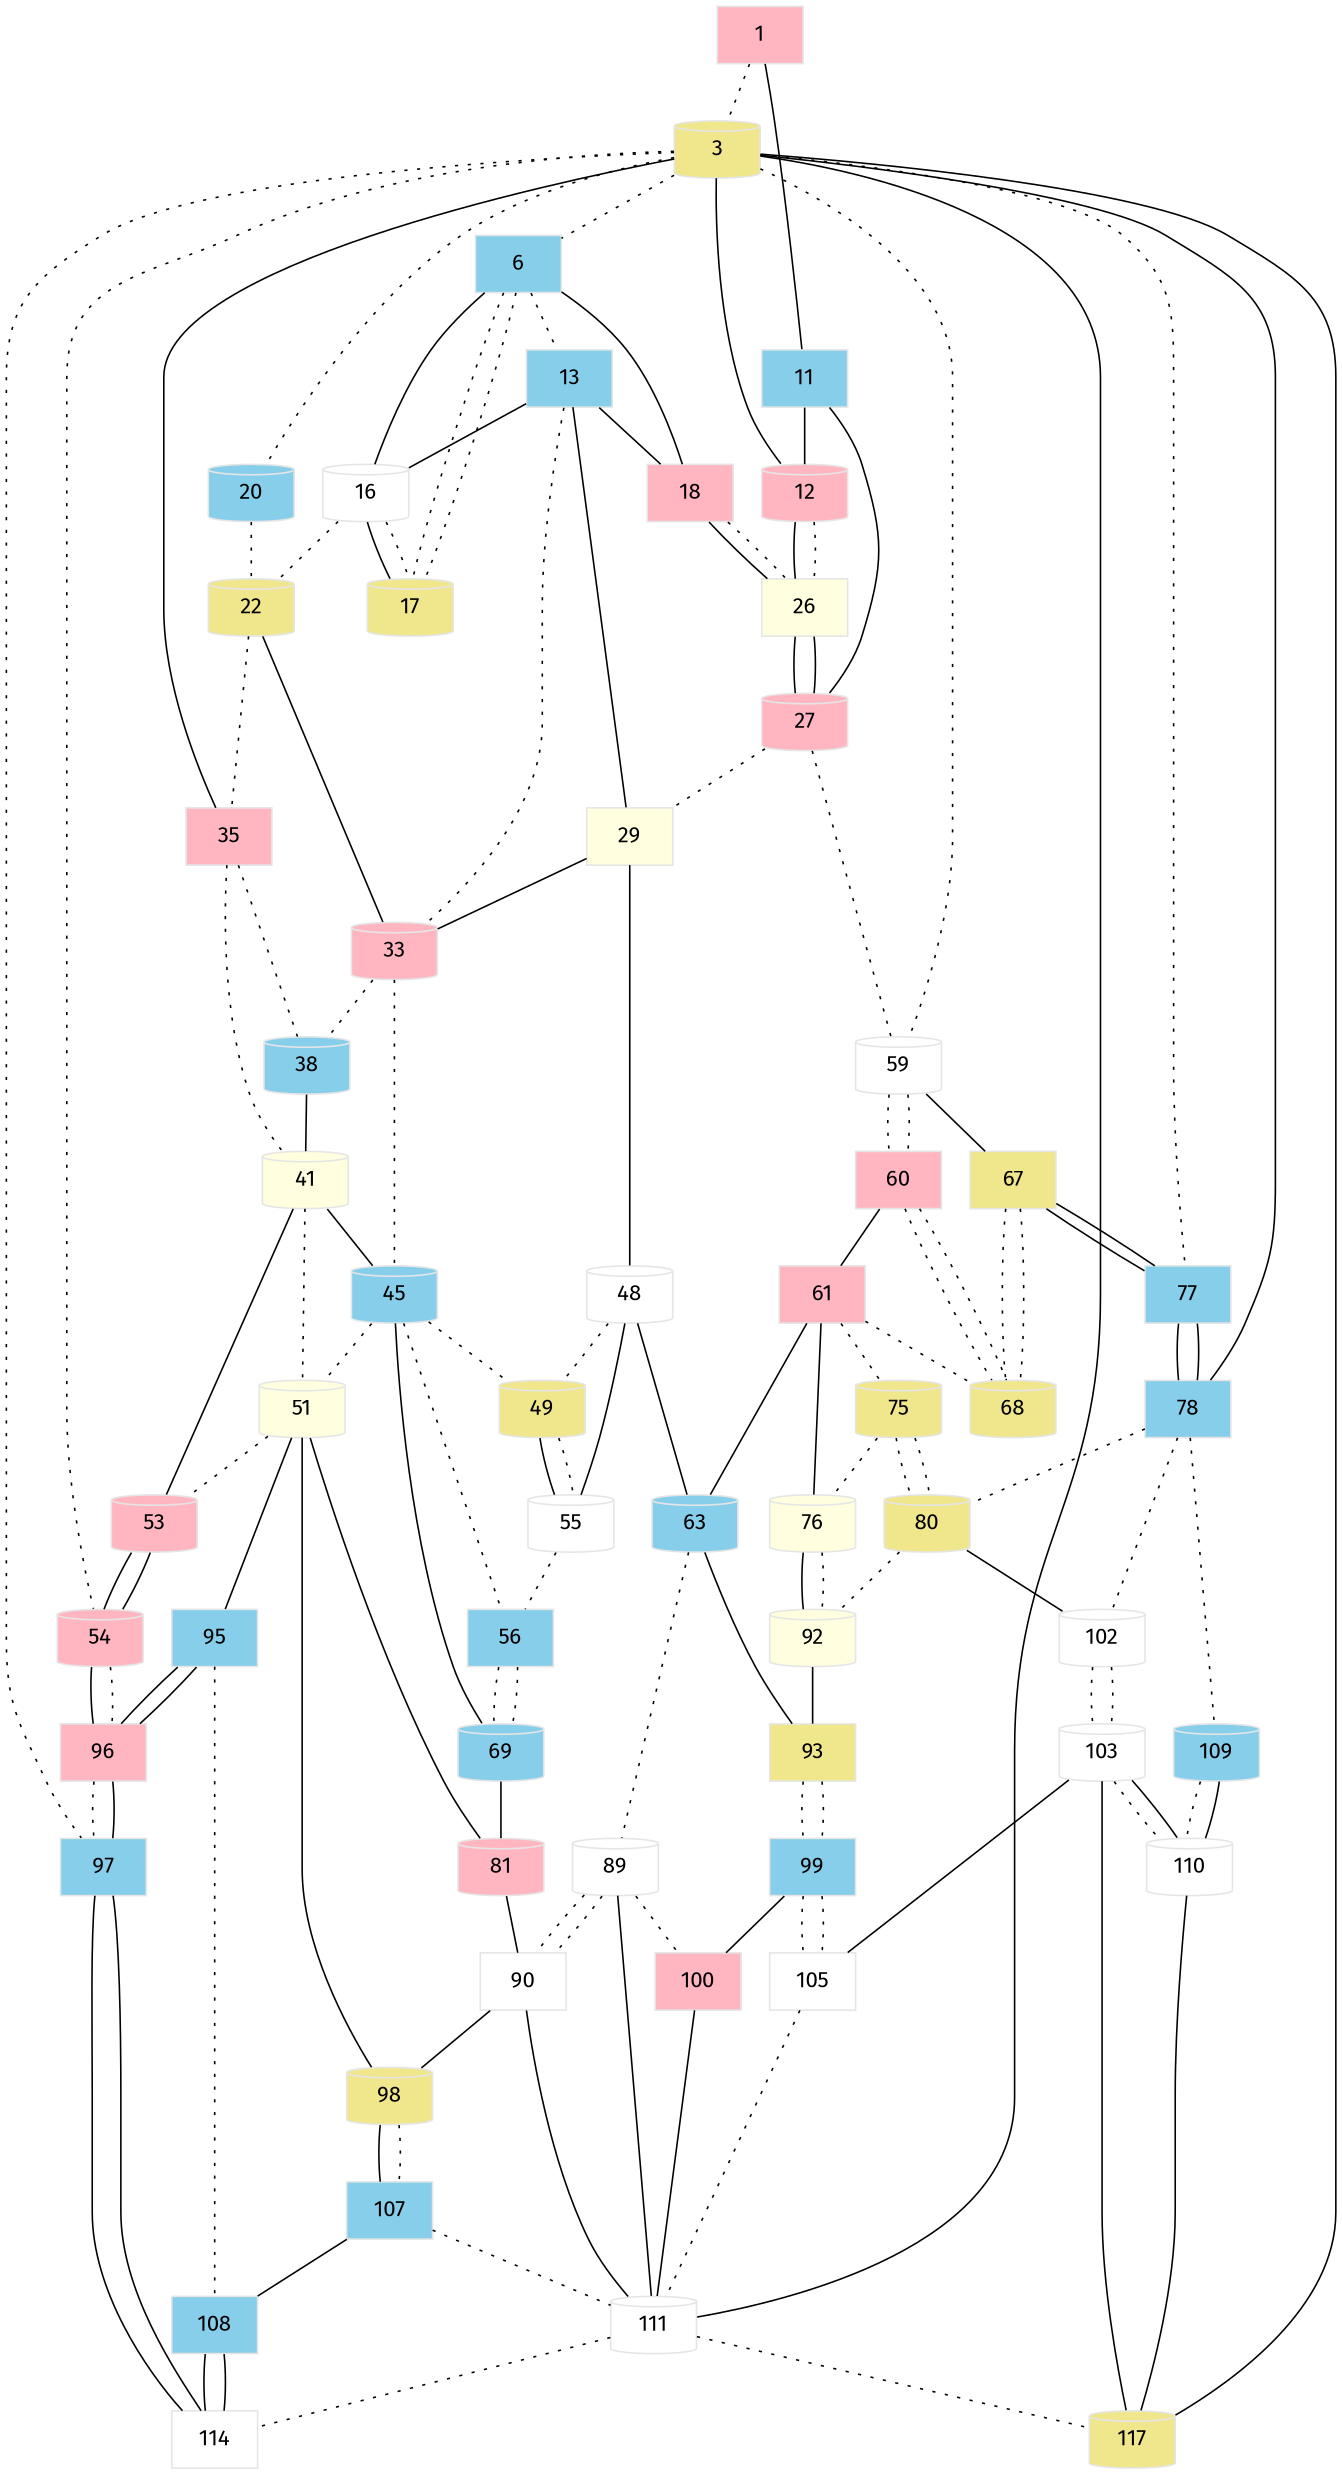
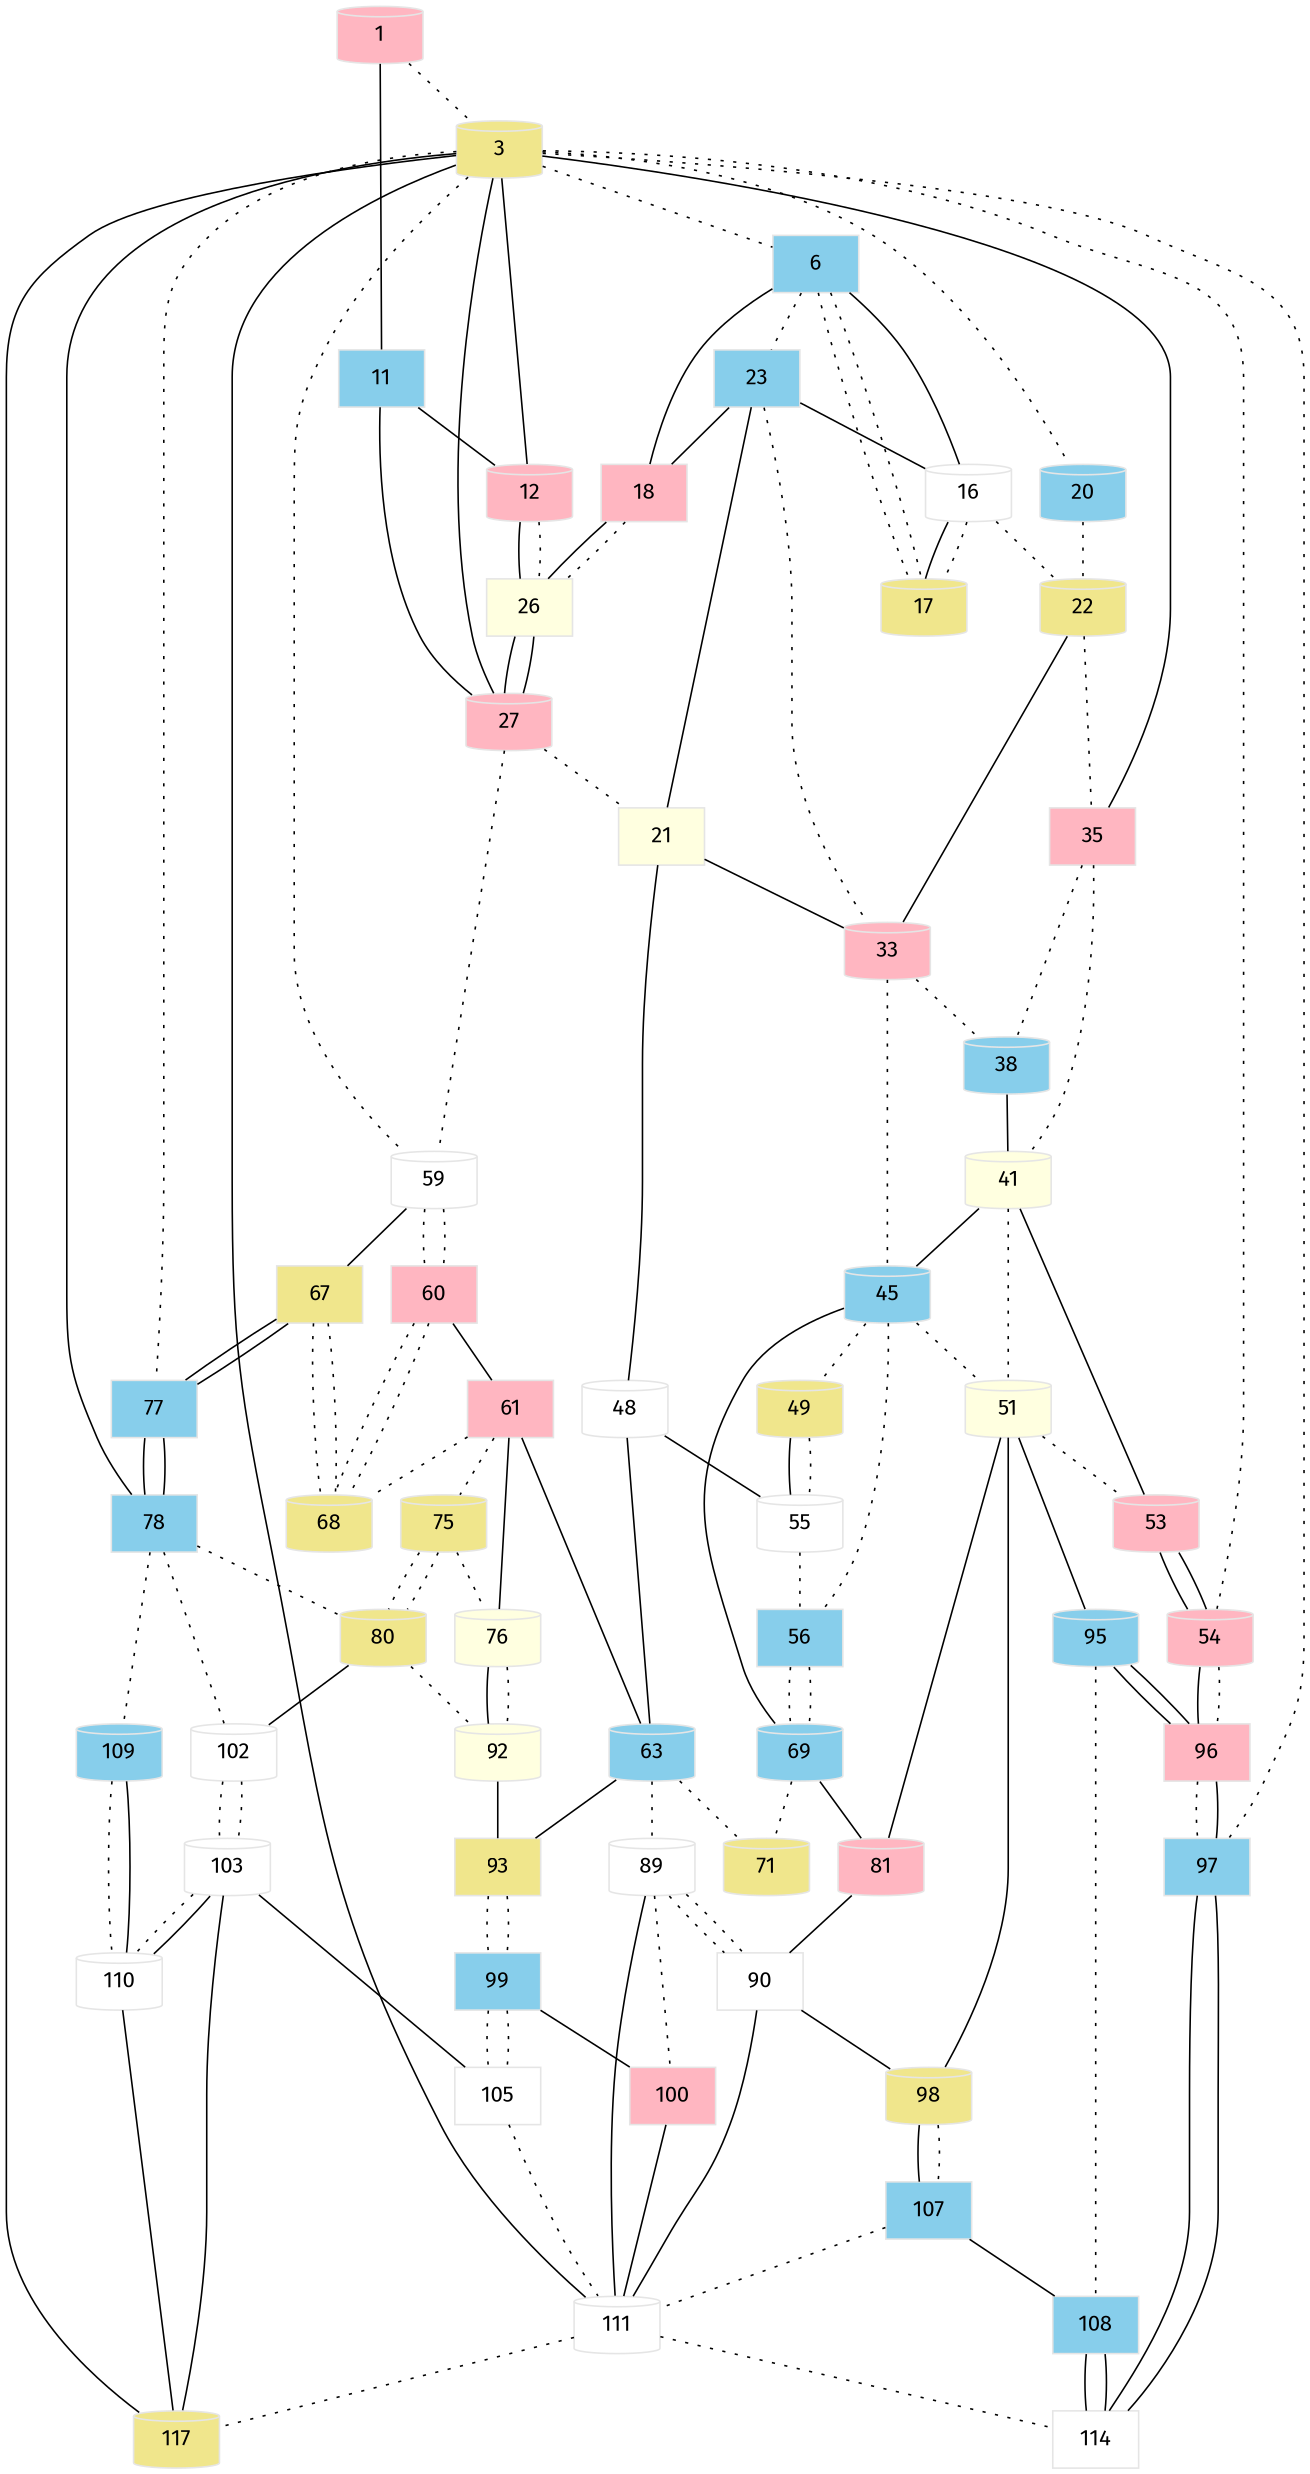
(760, 35) -> (380, 35)
(569, 378) -> (757, 378)
none -> (460, 424)
(630, 836) -> (662, 836)
(586, 1352) -> none
(215, 1638) -> (1096, 1638)
none -> (767, 1867)
